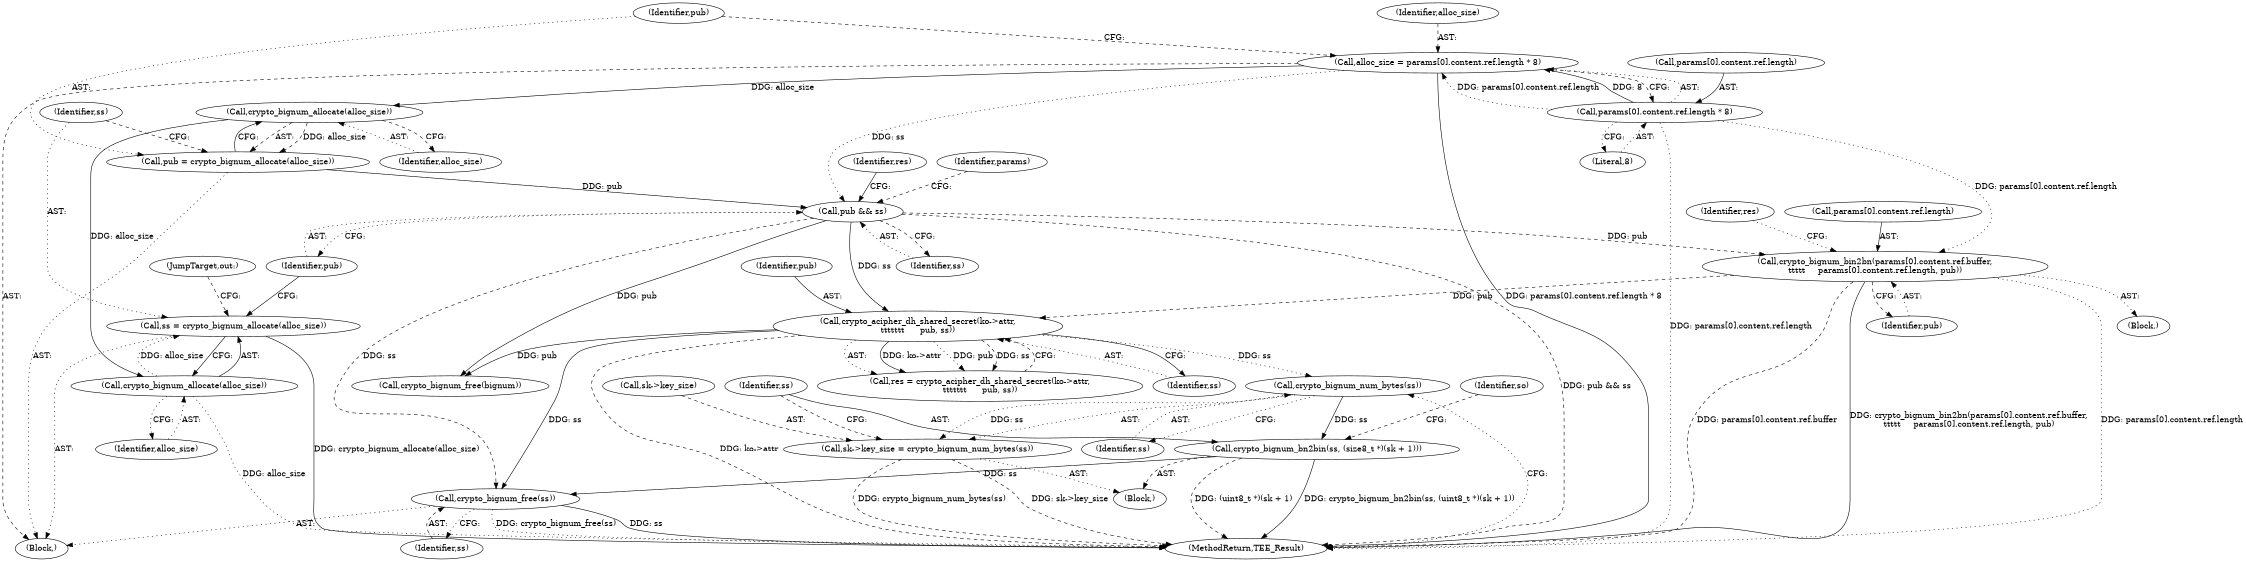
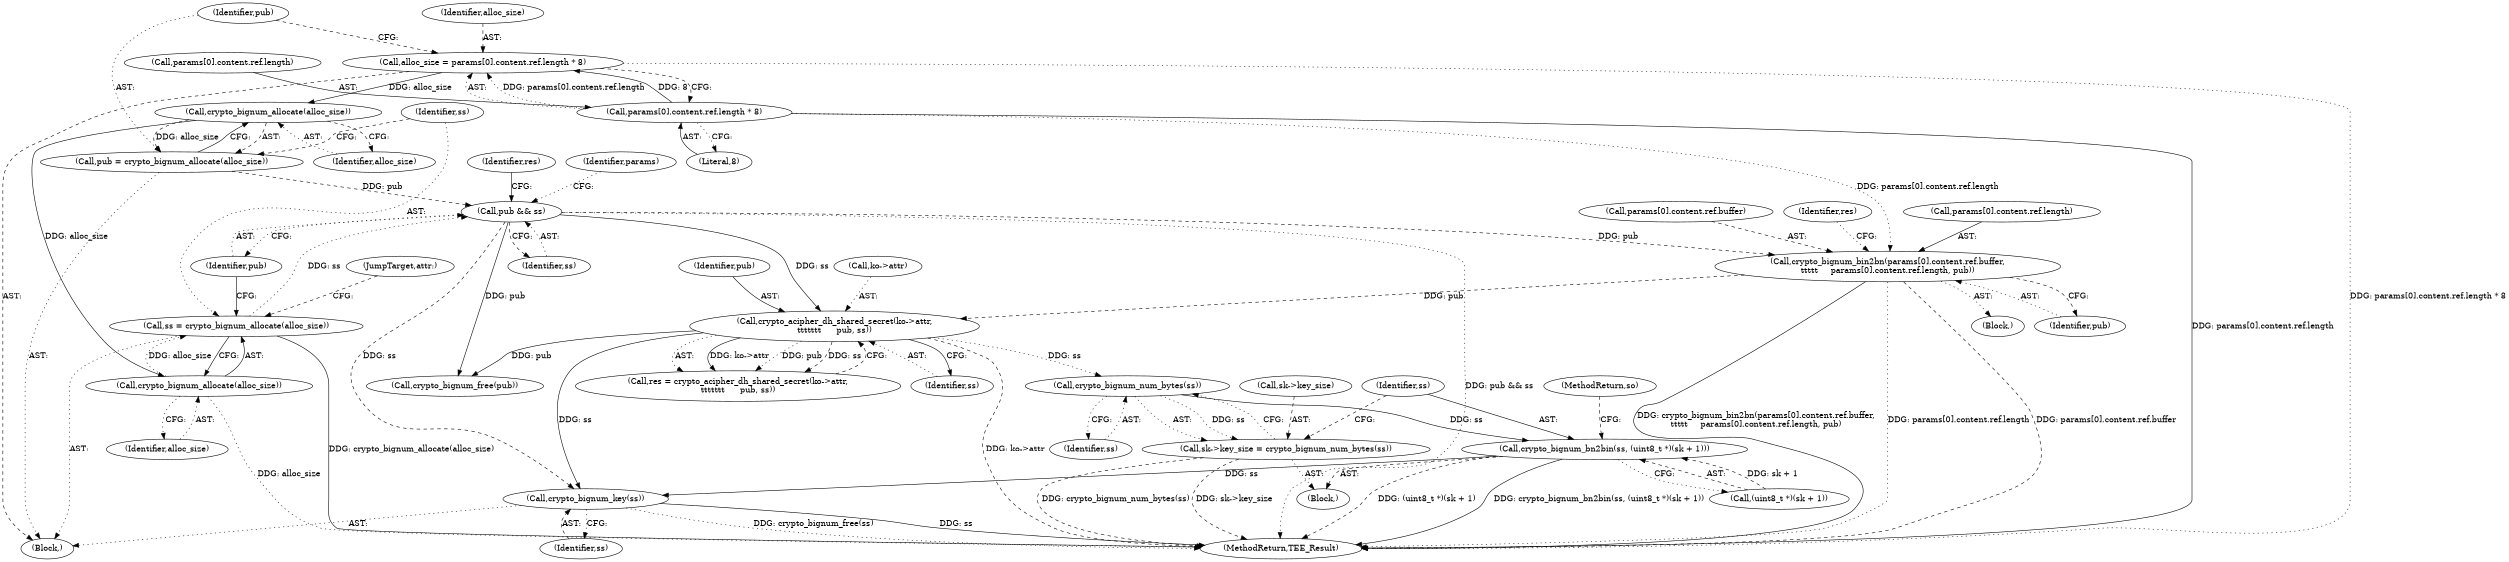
(1061, 99) -> (340, 238)
(1632, 140) -> (685, 144)
(925, 186) -> (569, 186)
(564, 188) -> (349, 188)
none -> (1676, 212)
(203, 267) -> (400, 267)
none -> (878, 267)
(1437, 277) -> (1215, 228)
(450, 386) -> (455, 386)
(1502, 386) -> (1600, 386)
(1648, 401) -> (2179, 89)
(1317, 449) -> (1605, 449)
(1670, 490) -> (2076, 144)
(495, 499) -> (586, 499)
none -> (1779, 499)
(1510, 515) -> (1241, 410)
